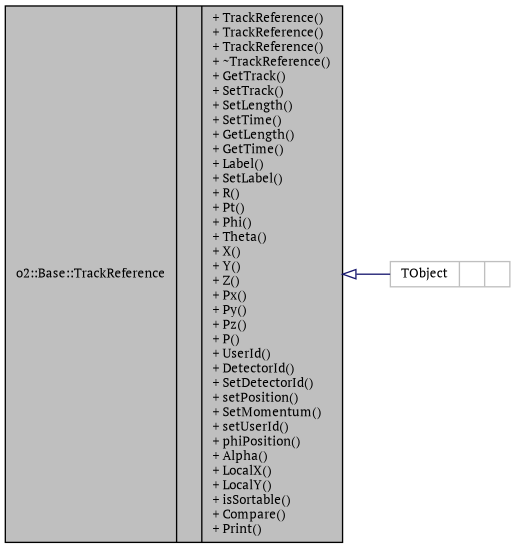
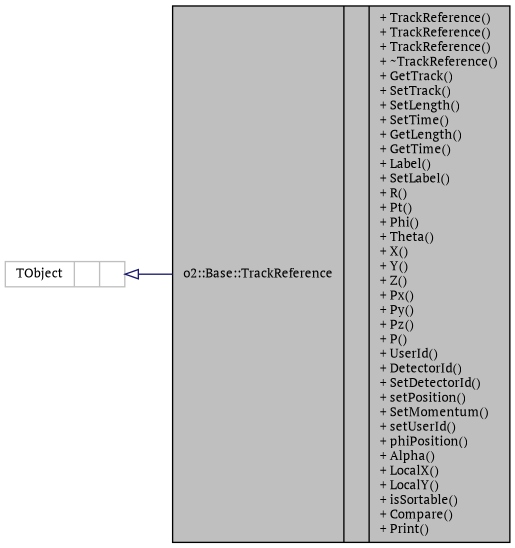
(373, 274) -> (155, 274)
